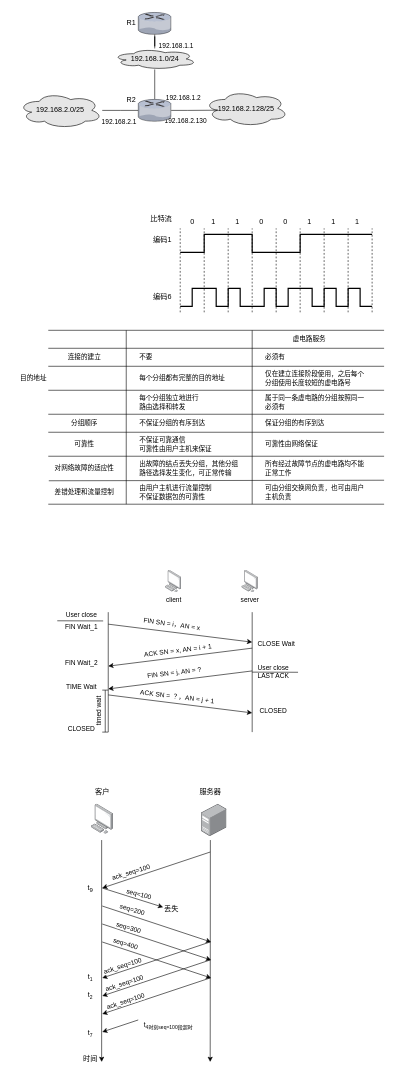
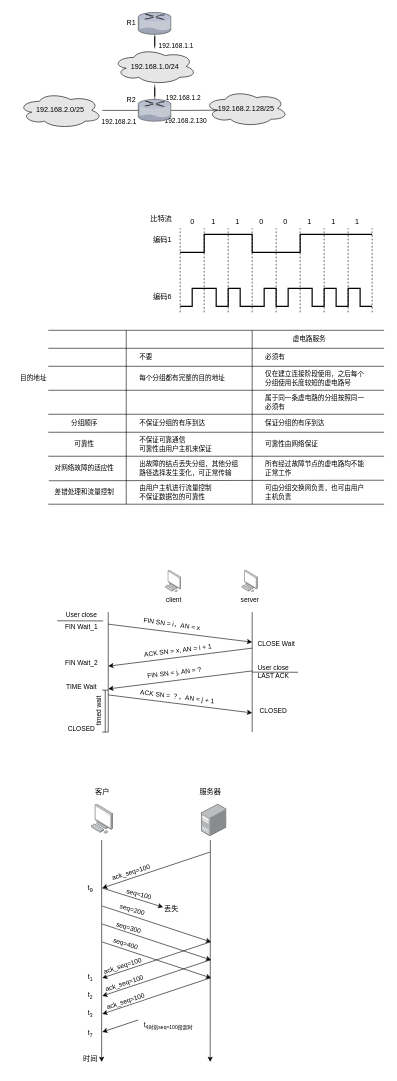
(155, 59) -> (155, 66)
(84, 357) -> none
(177, 402) -> none
none -> (90, 1014)
